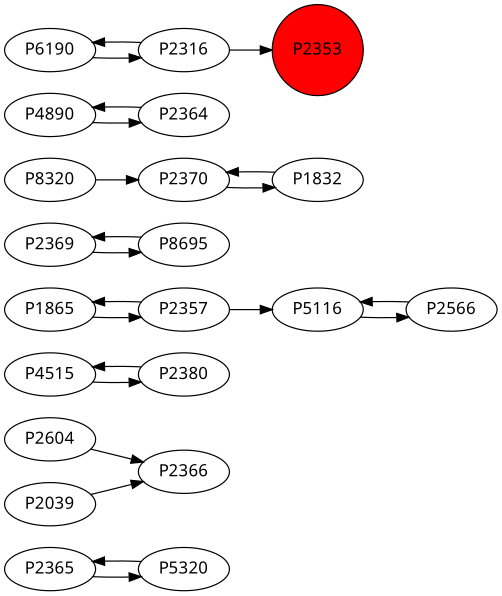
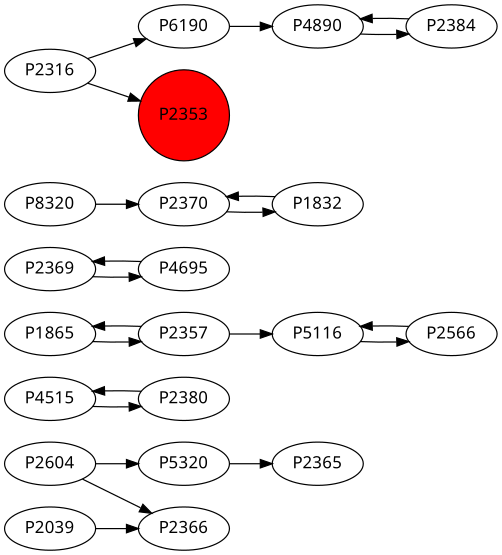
(111, 58) -> (245, 26)
(184, 115) -> (452, 26)
(184, 245) -> (184, 269)
(111, 577) -> (111, 464)
